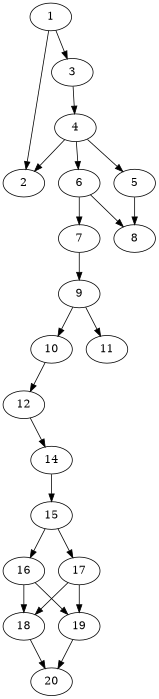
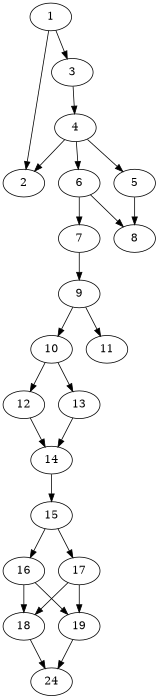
none -> (79, 405)
(52, 682) -> (52, 682)
